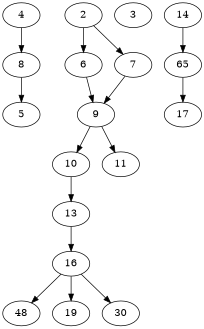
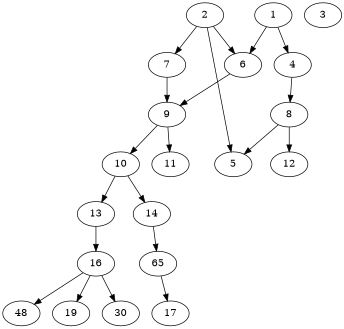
none -> (273, 15)
none -> (219, 86)
none -> (289, 164)
none -> (134, 186)
